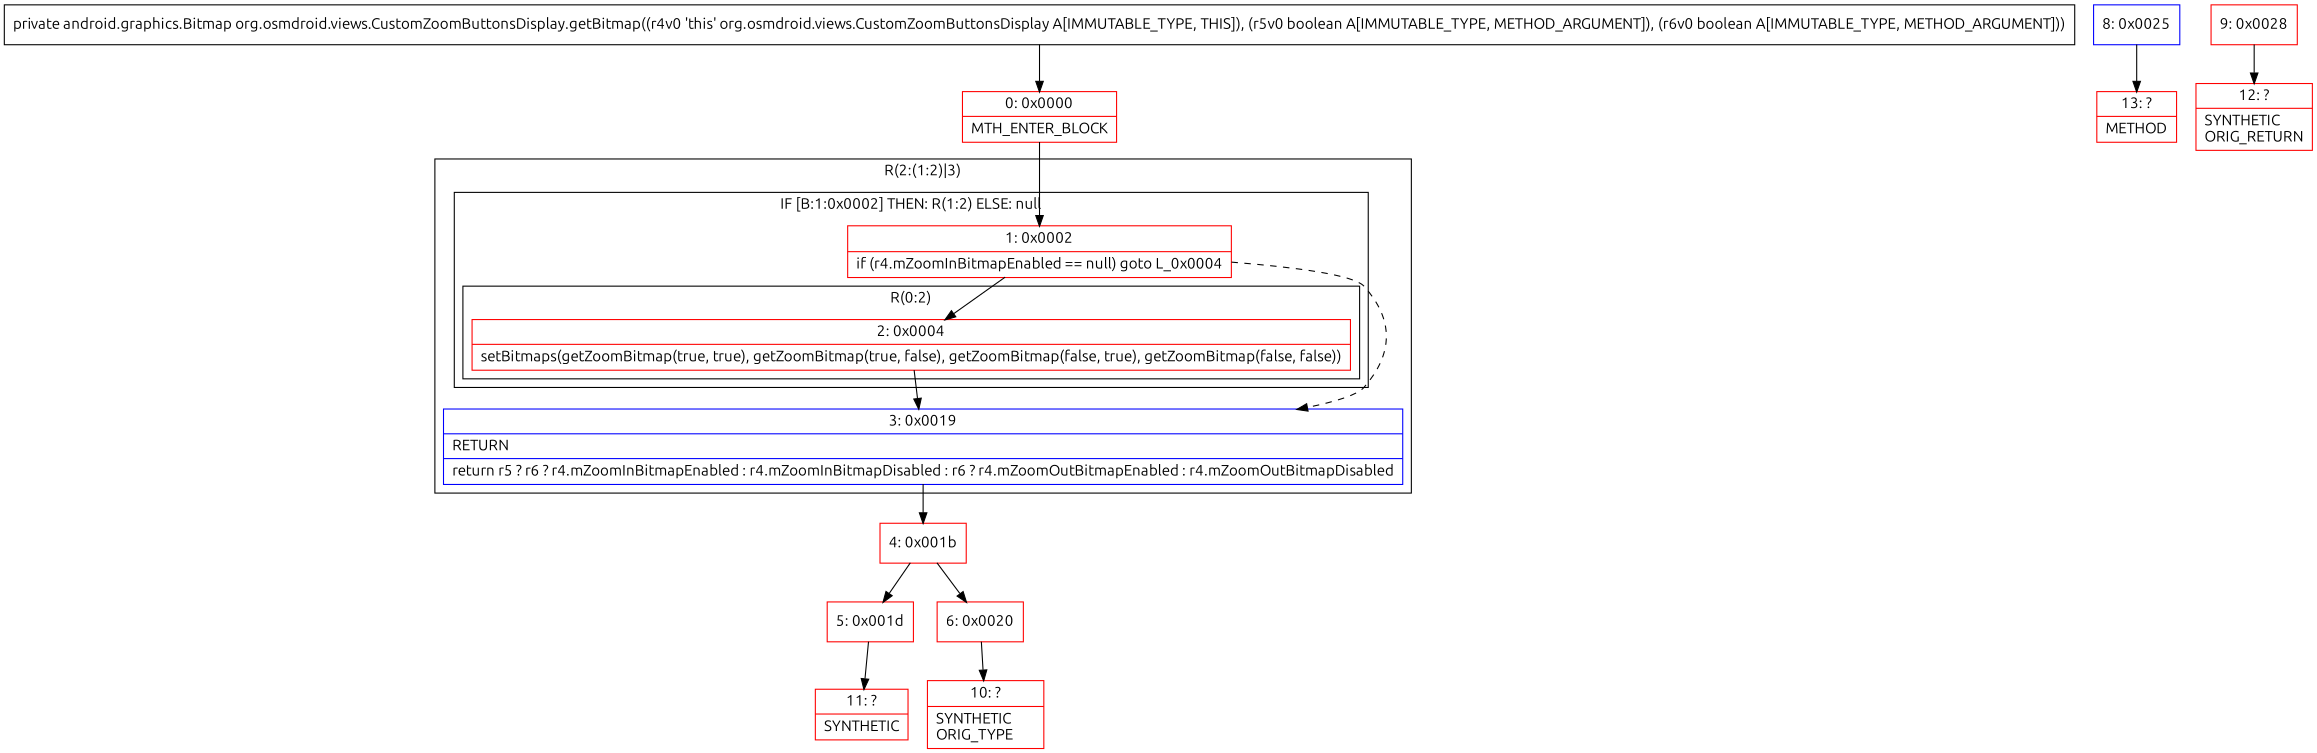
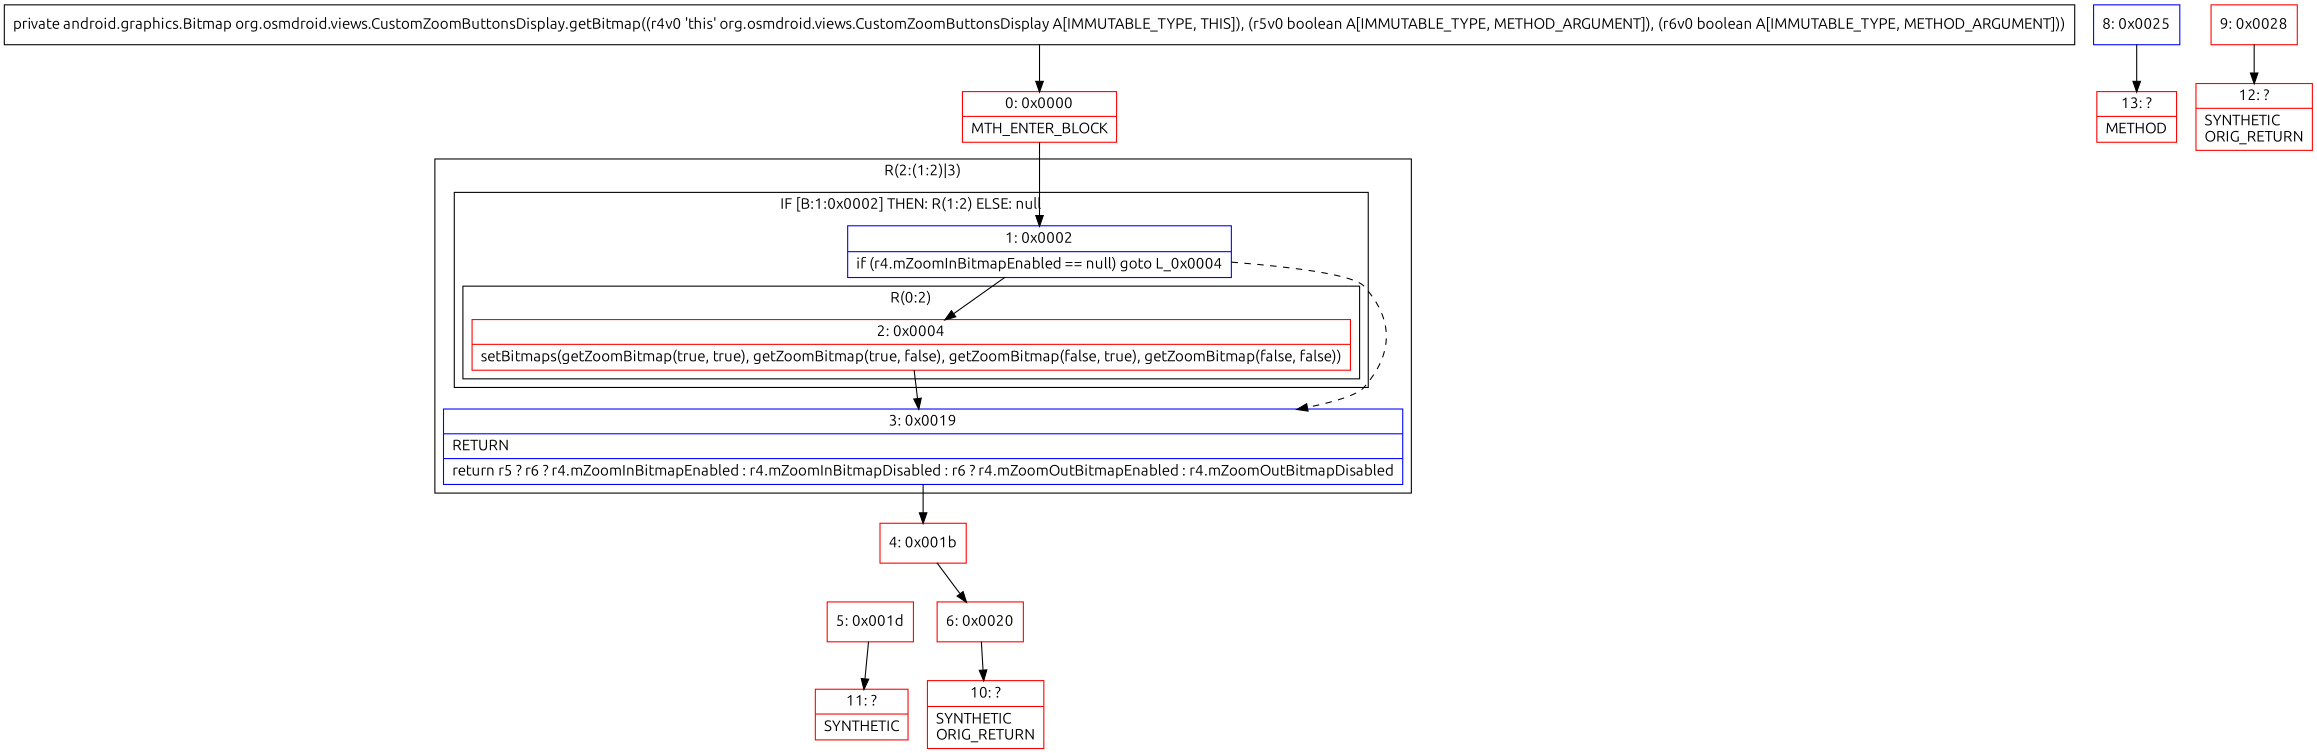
(1040, 252) -> (1040, 252)
(900, 578) -> none
(975, 735) -> (986, 735)
